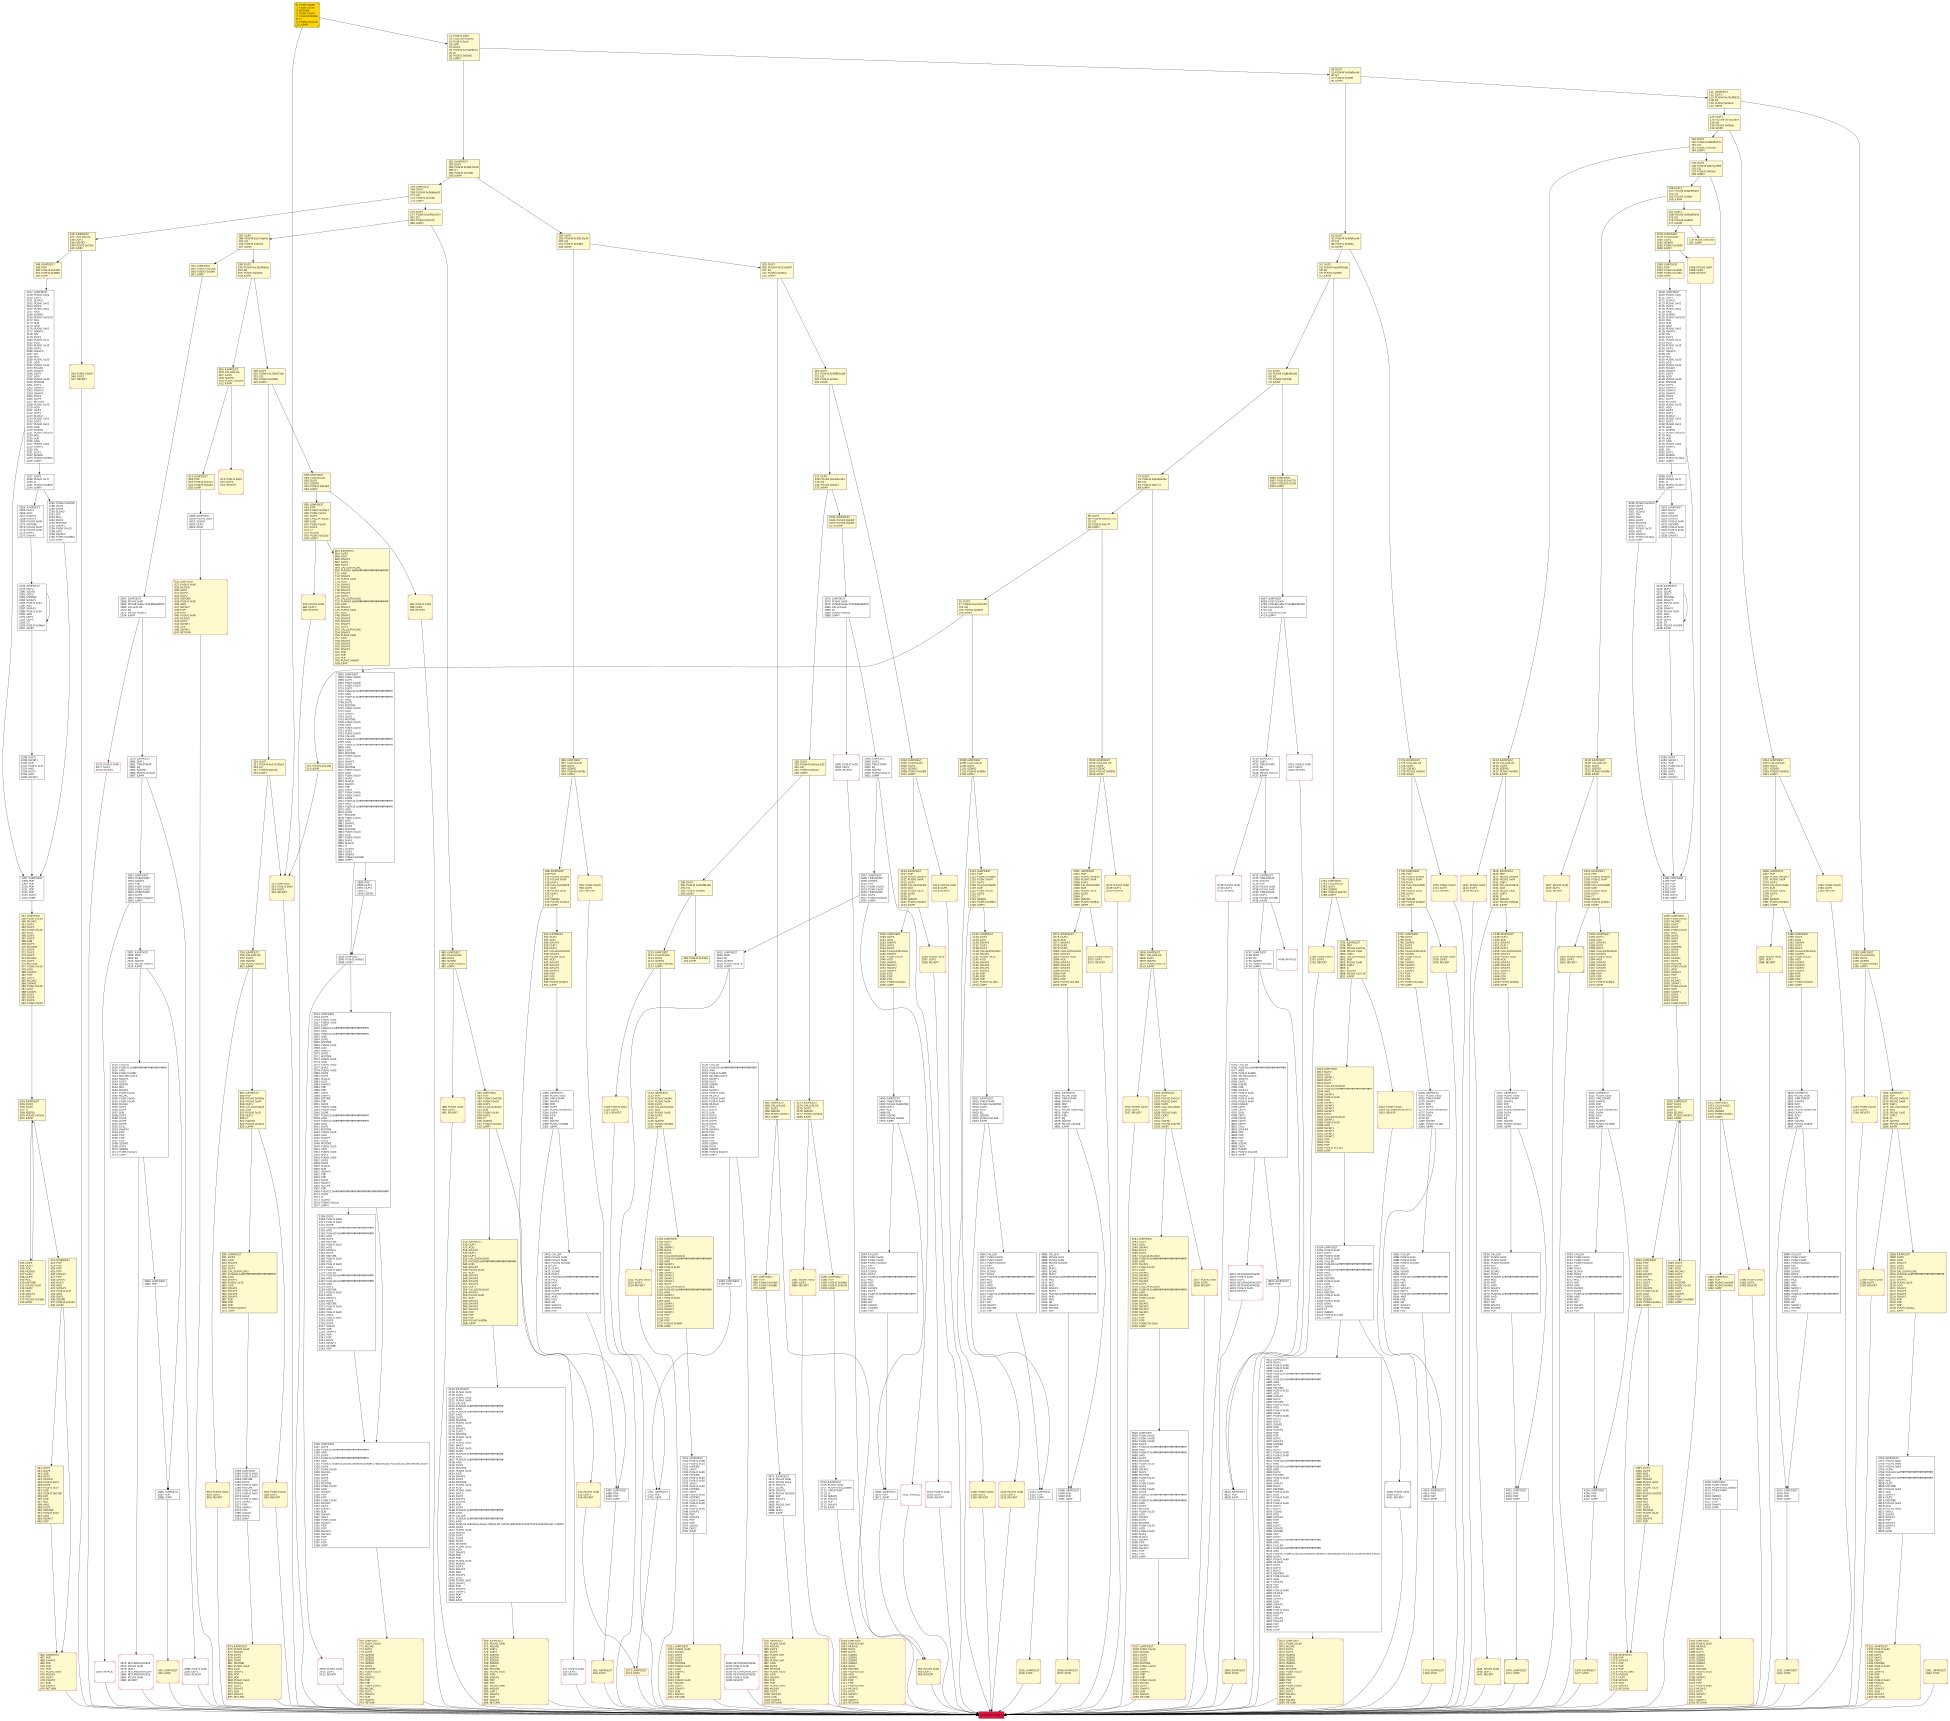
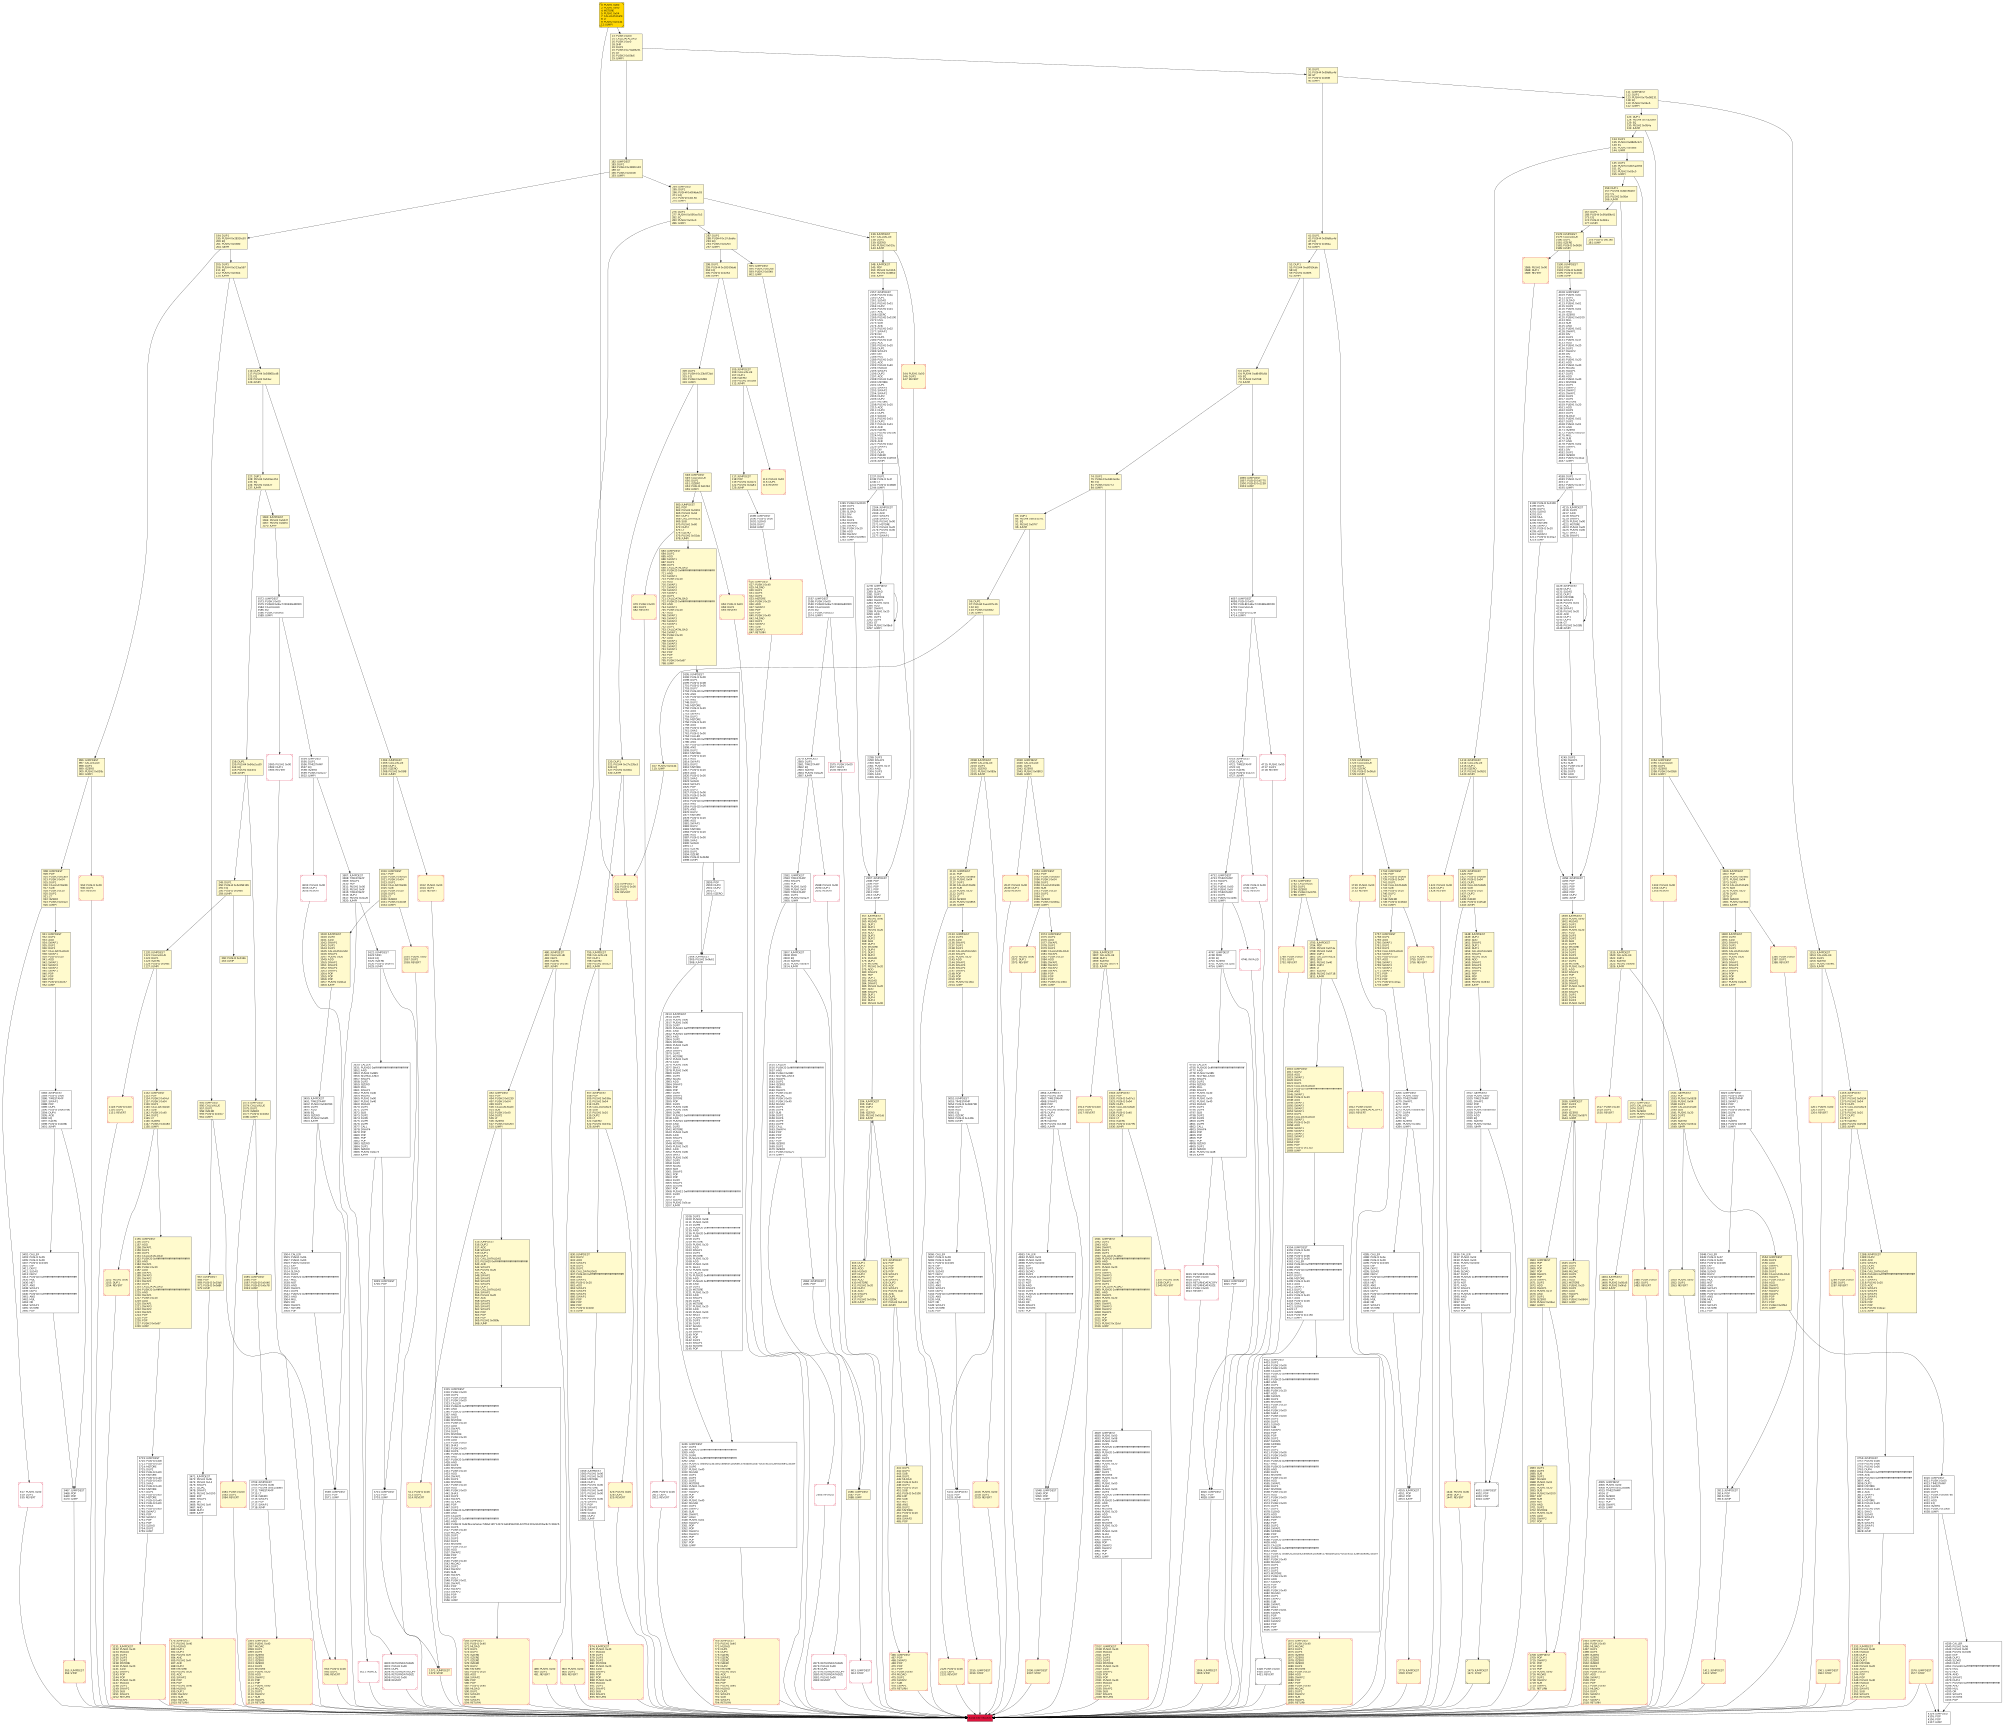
none -> (1227, 1444)
(168, 1495) -> (858, 1495)
(1516, 1495) -> (1486, 1495)
(1590, 1580) -> (1930, 1697)
(168, 1672) -> (861, 1672)
